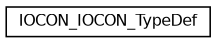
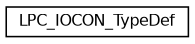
(108, 22) -> (97, 22)
